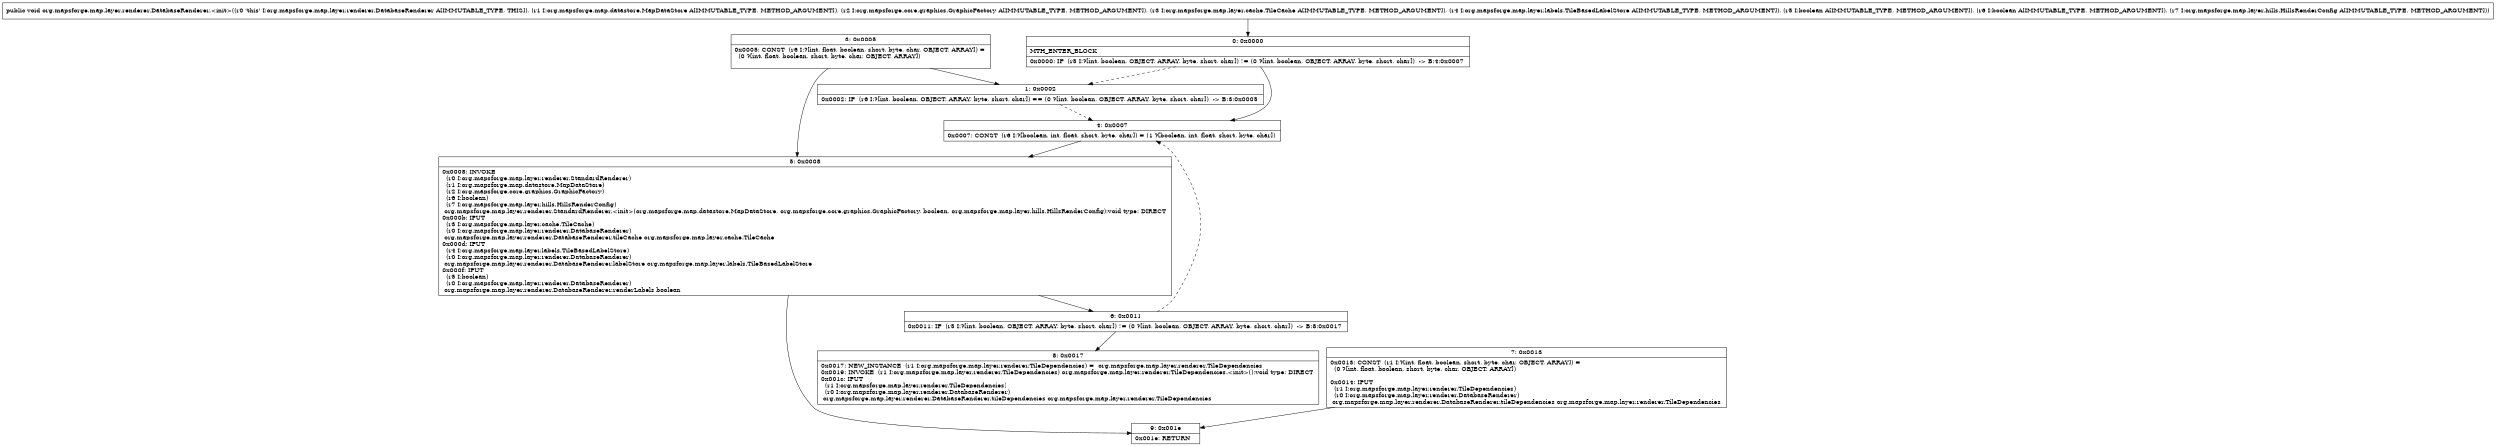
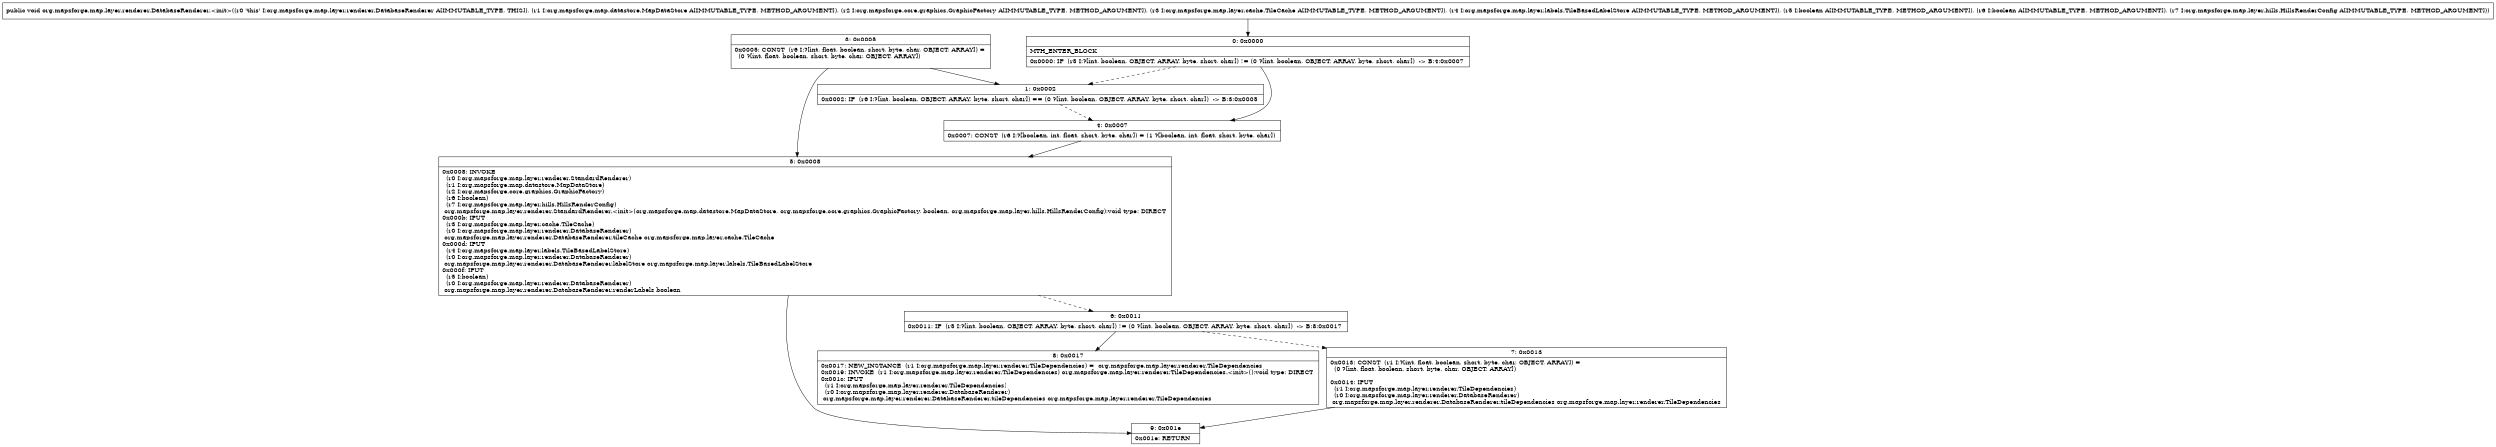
(1201, 228) -> (1262, 339)
(1064, 303) -> (1064, 303)
